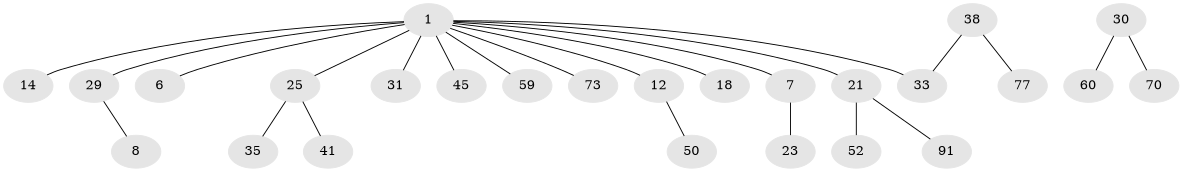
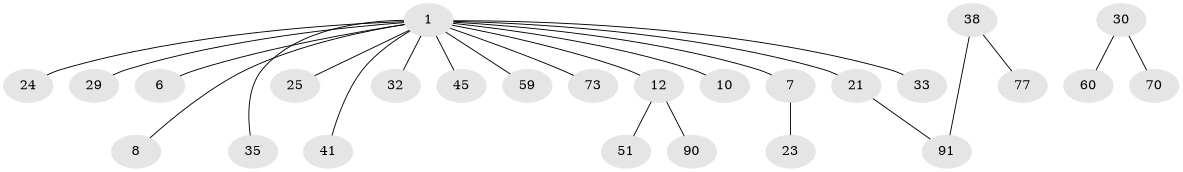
(947, 53) -> (960, 86)
(28, 86) -> (28, 86)
(396, 86) -> (396, 86)
(725, 86) -> (725, 86)
(115, 119) -> (255, 66)
(274, 119) -> (261, 71)
(312, 119) -> (359, 74)
none -> (626, 152)
(692, 152) -> (692, 152)
(856, 152) -> none
